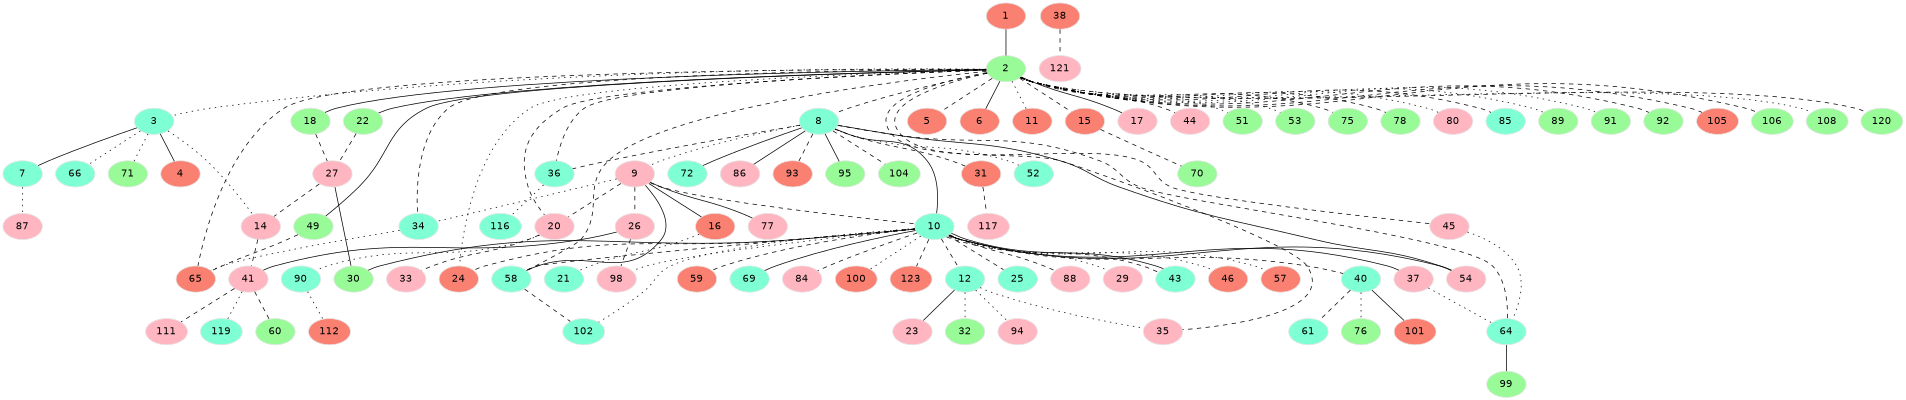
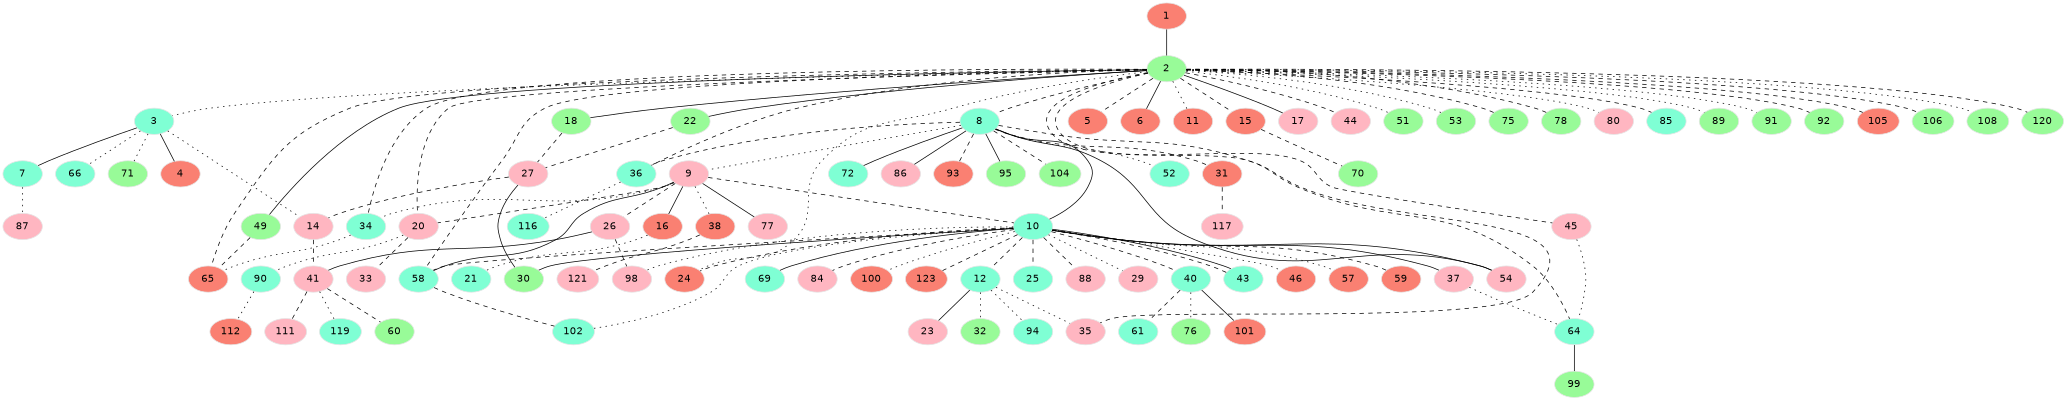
none -> (702, 200)
(1018, 332) -> (1033, 332)
